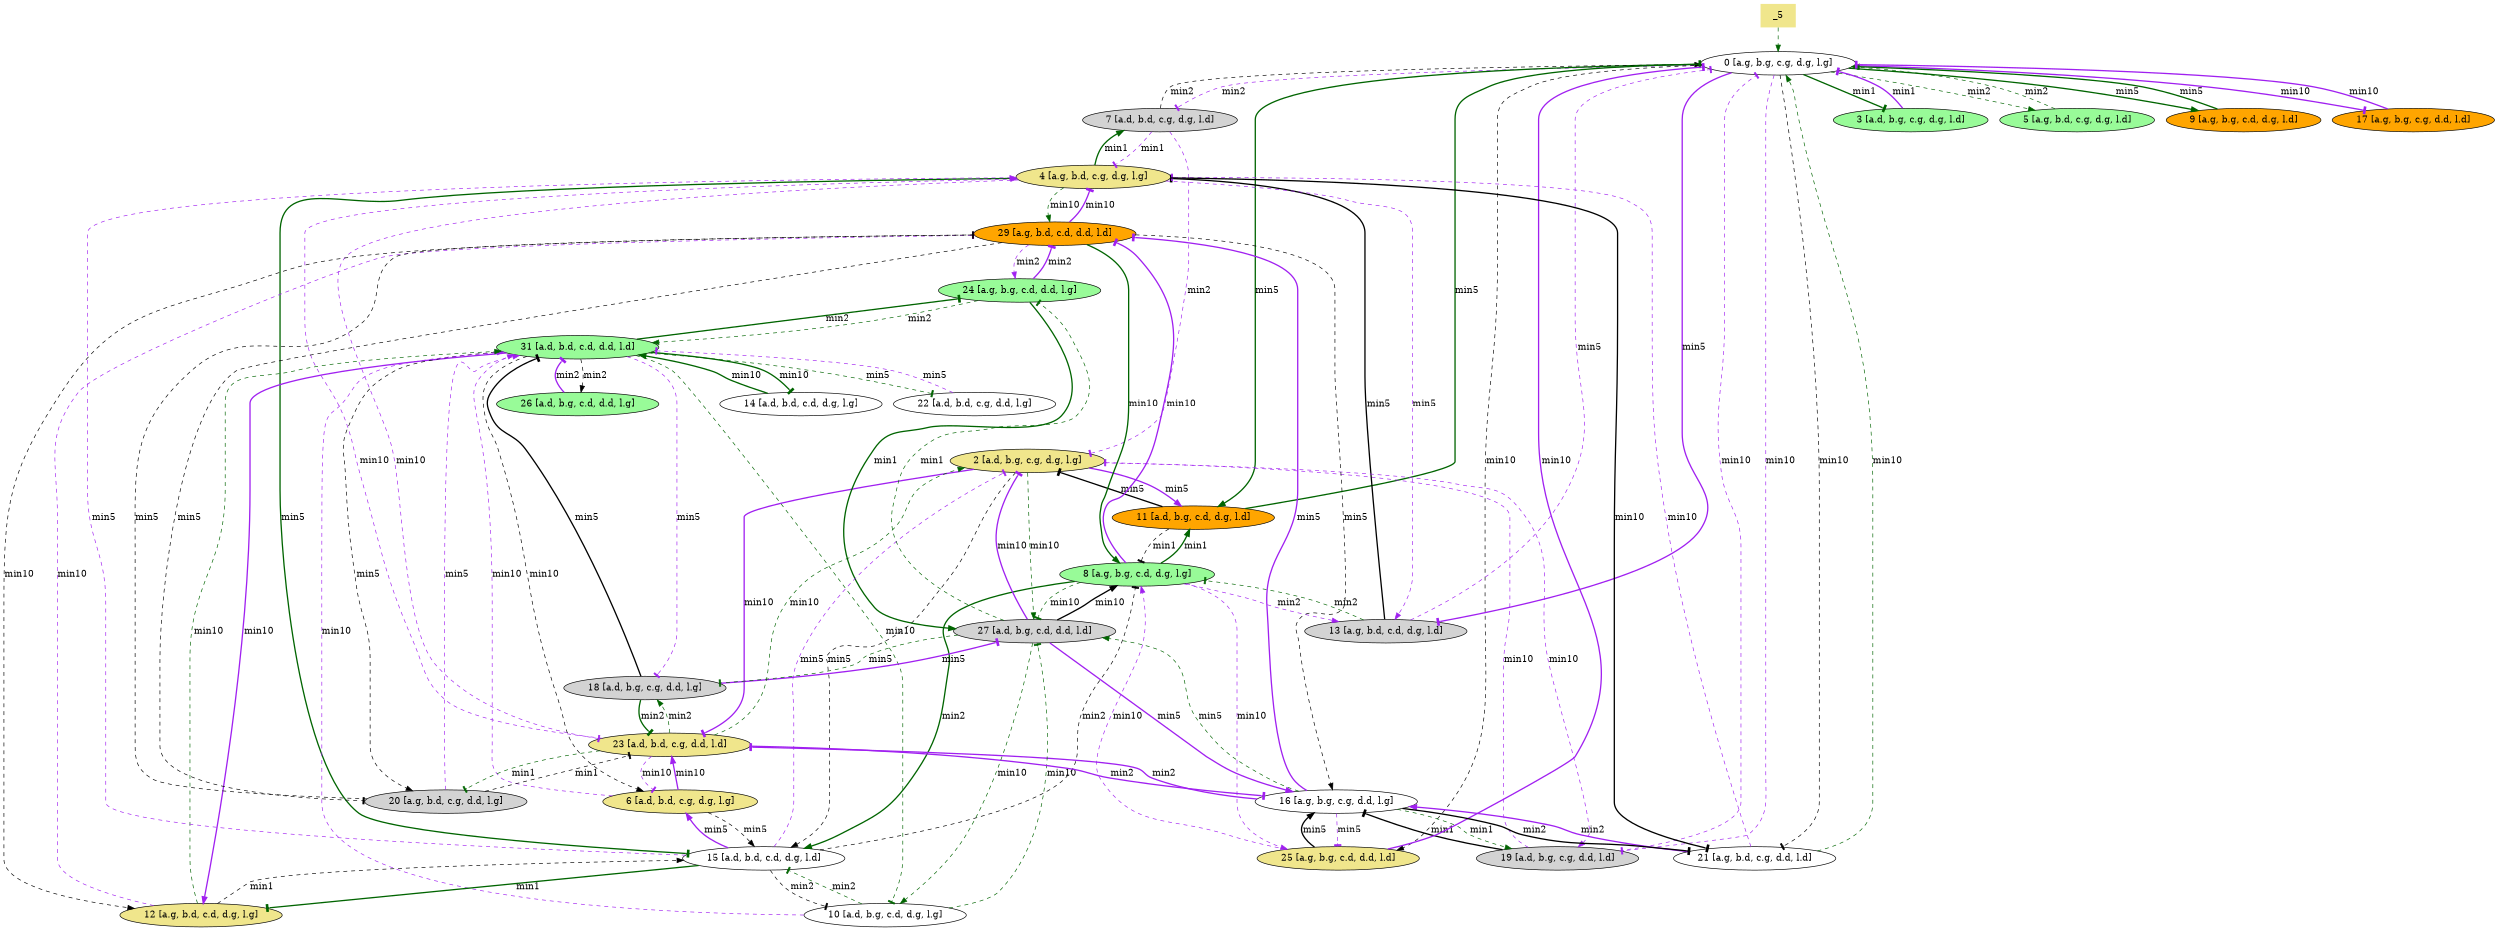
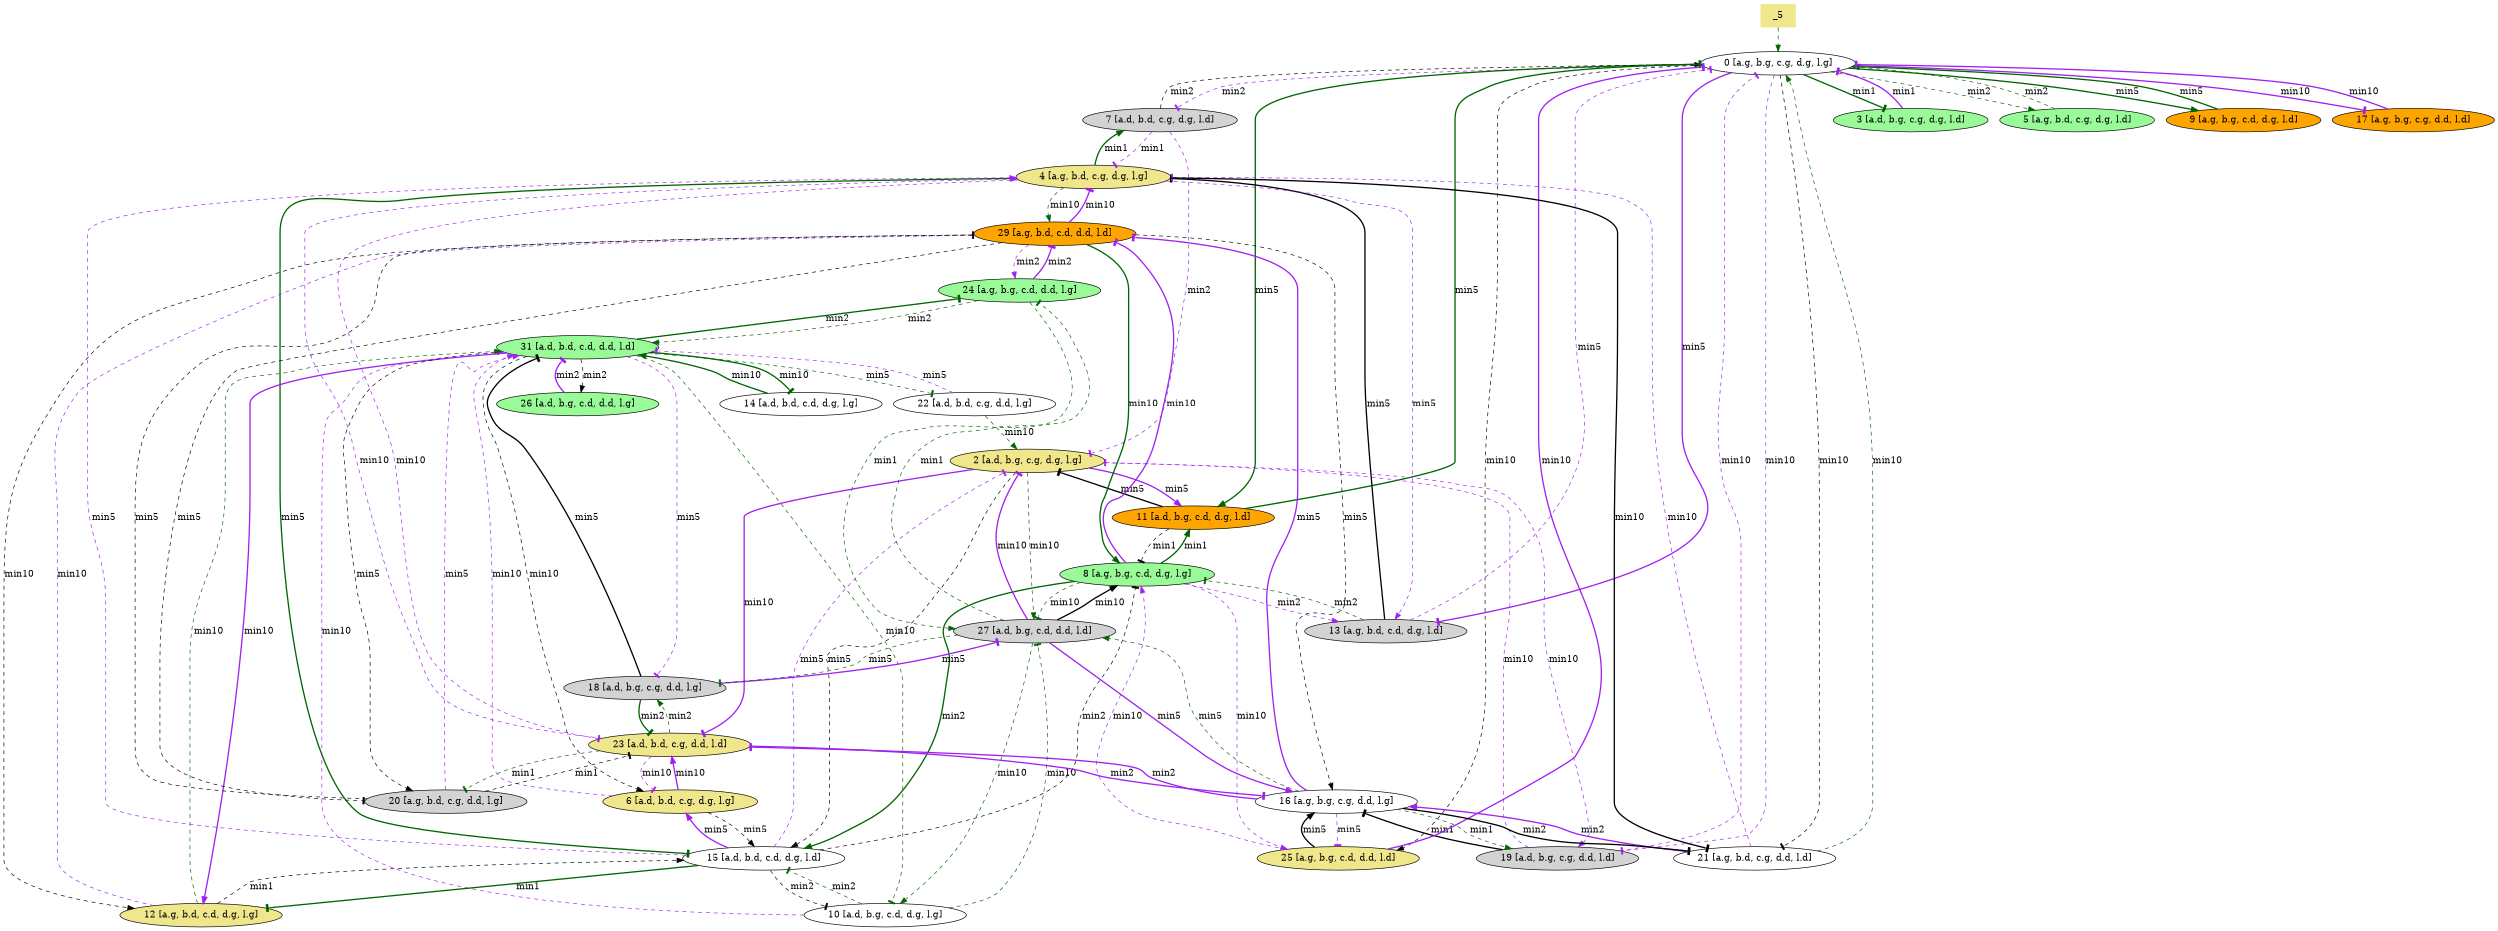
(904, 431) -> (904, 431)
(808, 580) -> (1000, 432)
